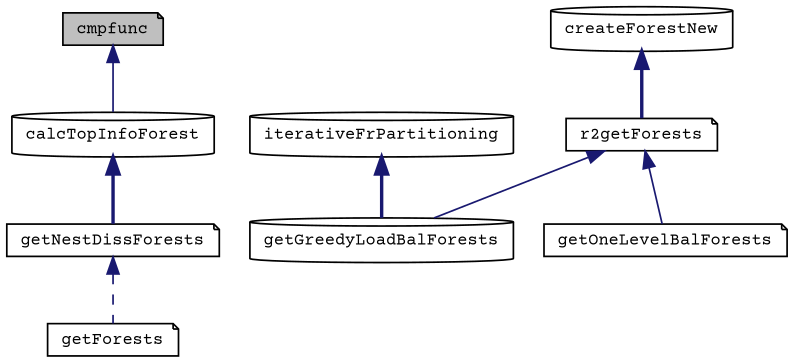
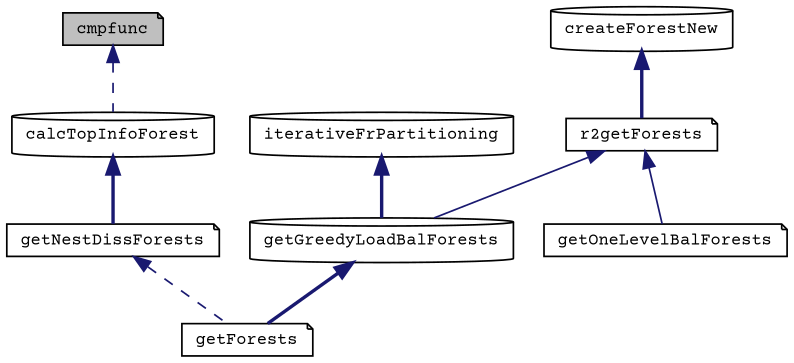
(113, 87) -> (113, 87)
none -> (303, 298)
